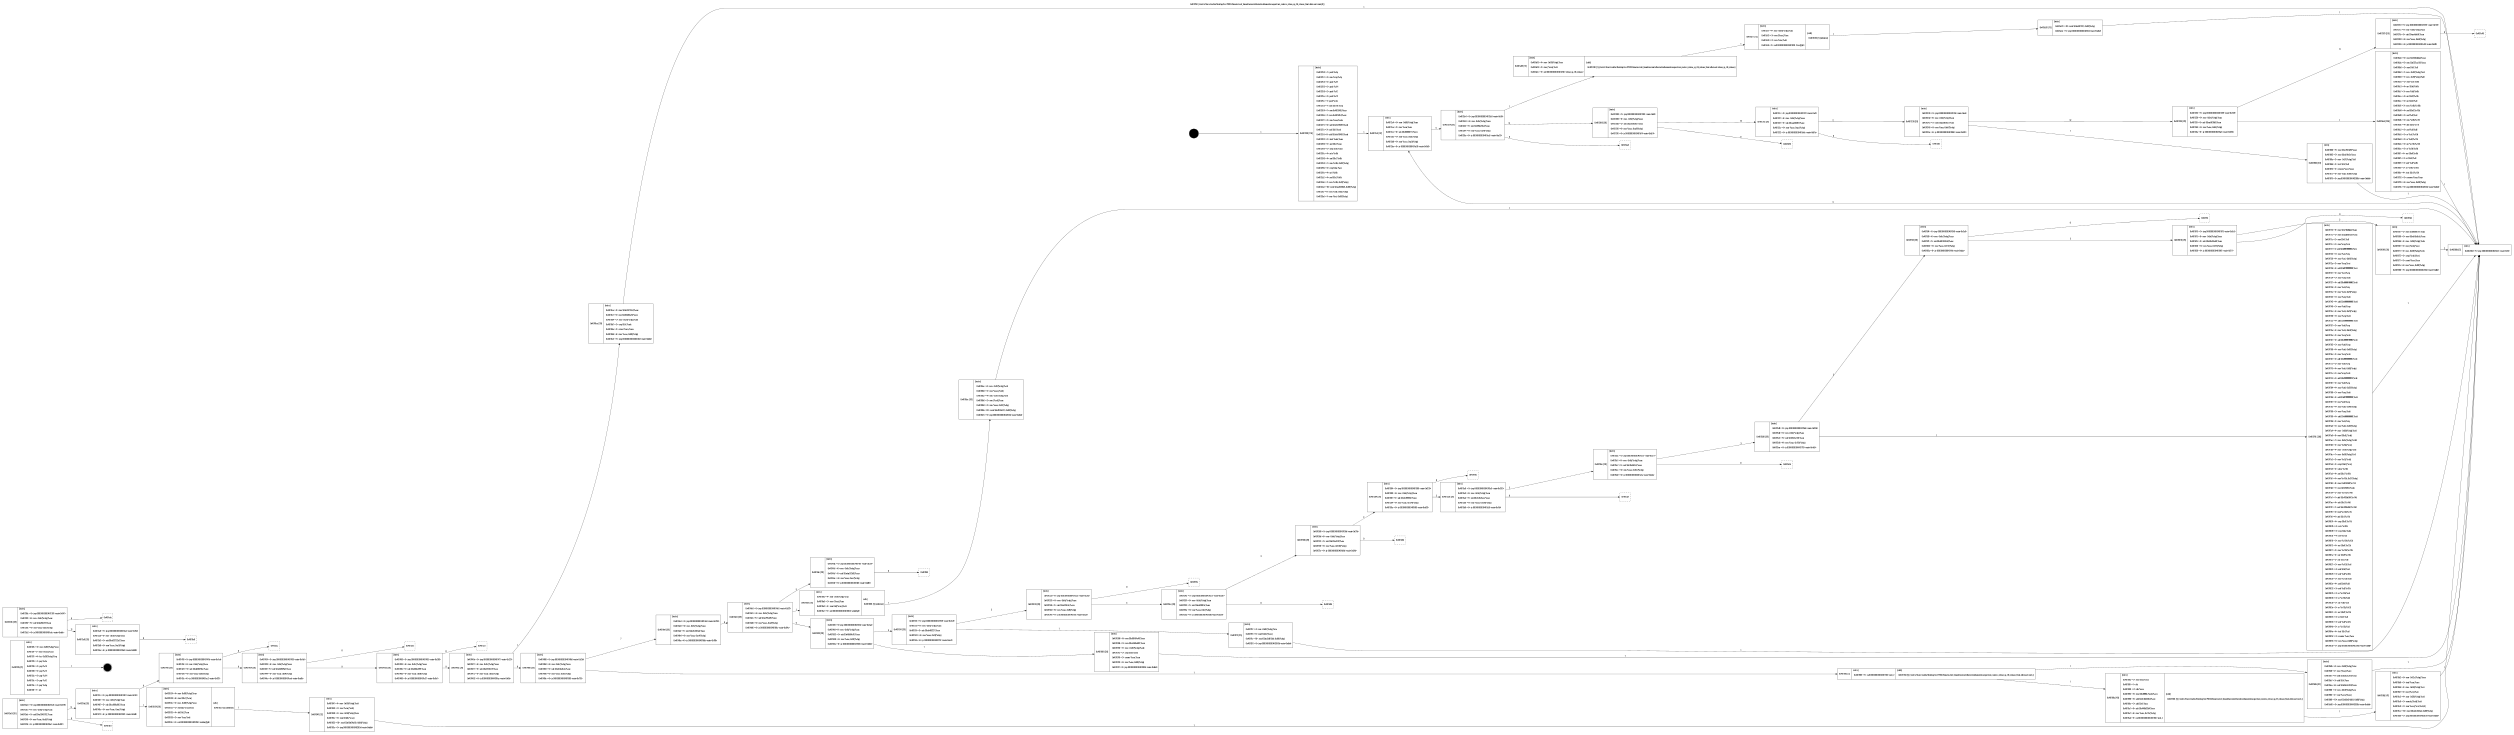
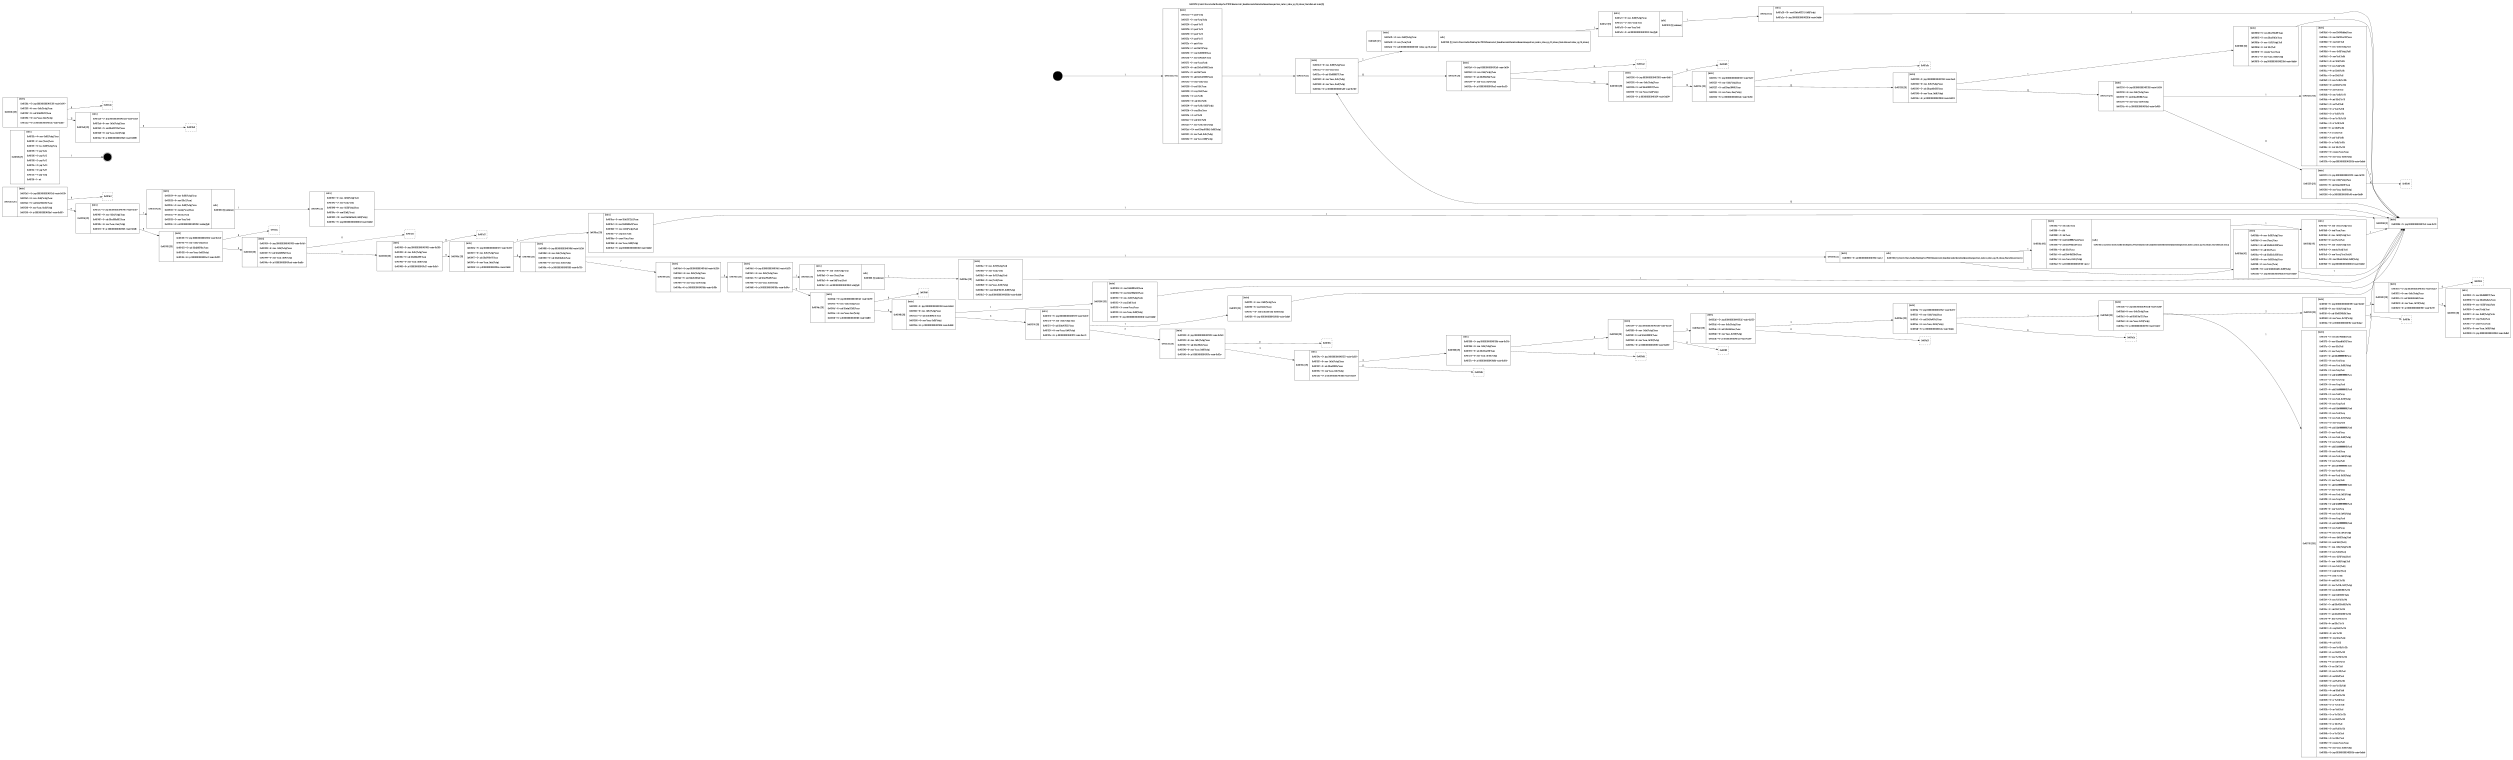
(1548, 93) -> (1379, 56)
(2443, 250) -> none
(801, 625) -> (882, 311)
